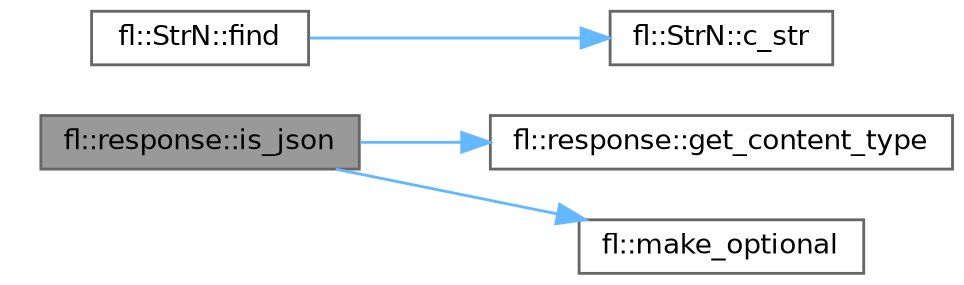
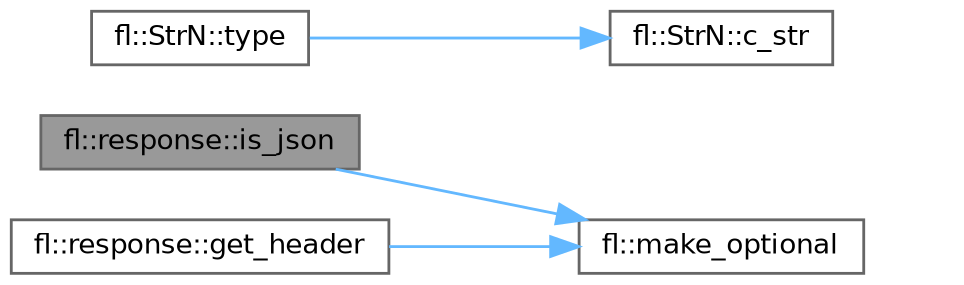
(200, 38) -> (200, 38)
(721, 142) -> none
none -> (200, 247)
